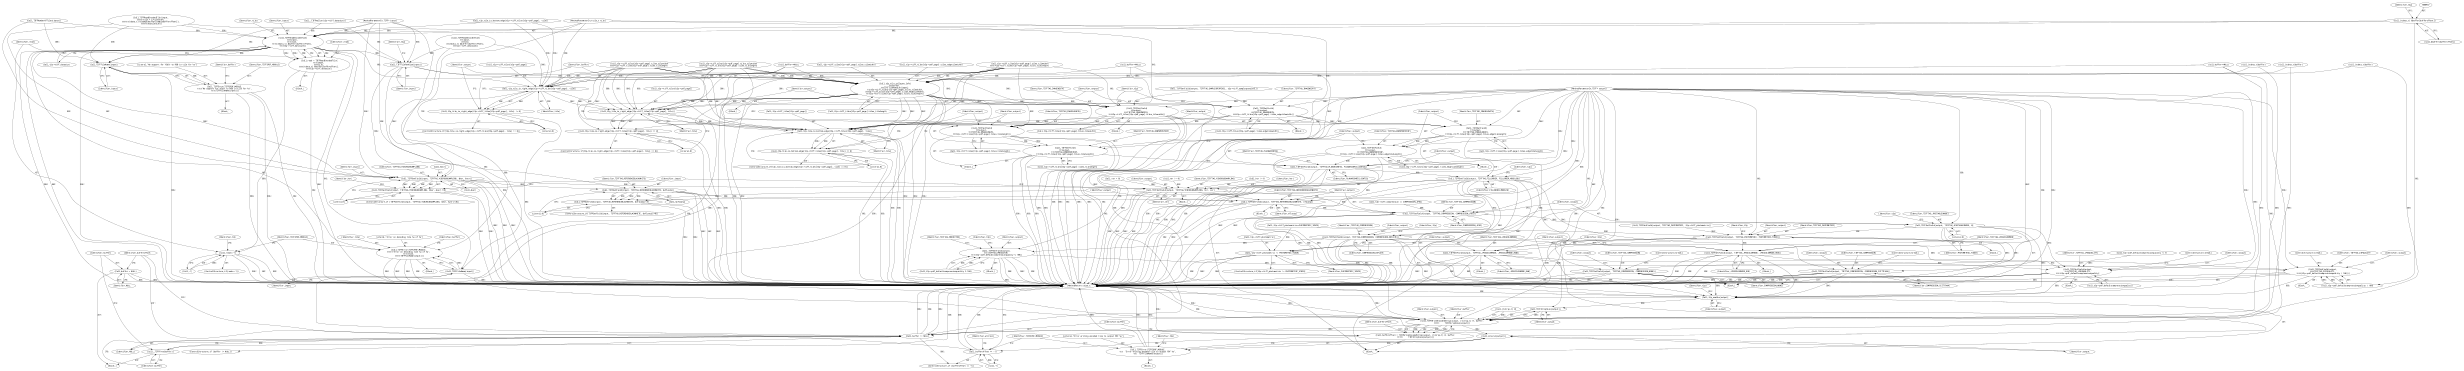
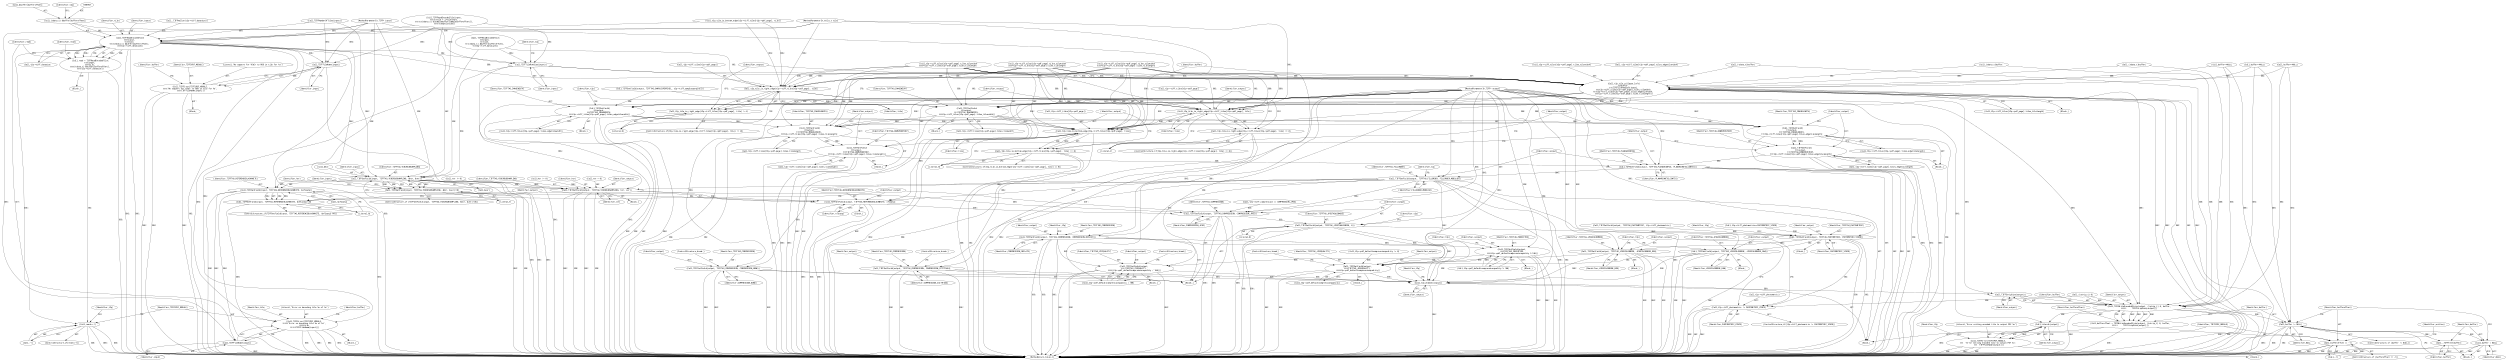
(2431, 29) -> none
none -> (1388, 167)
(1283, 239) -> (1922, 302)
(1396, 291) -> (1364, 353)
(934, 351) -> (2419, 332)
